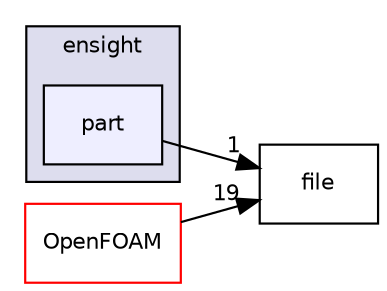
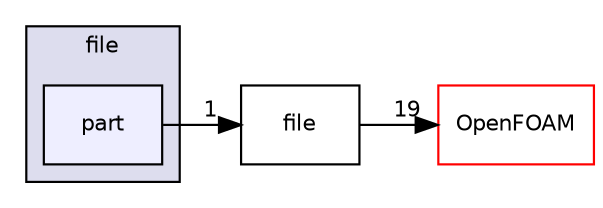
(103, 47) -> (103, 47)
(210, 214) -> (388, 125)
